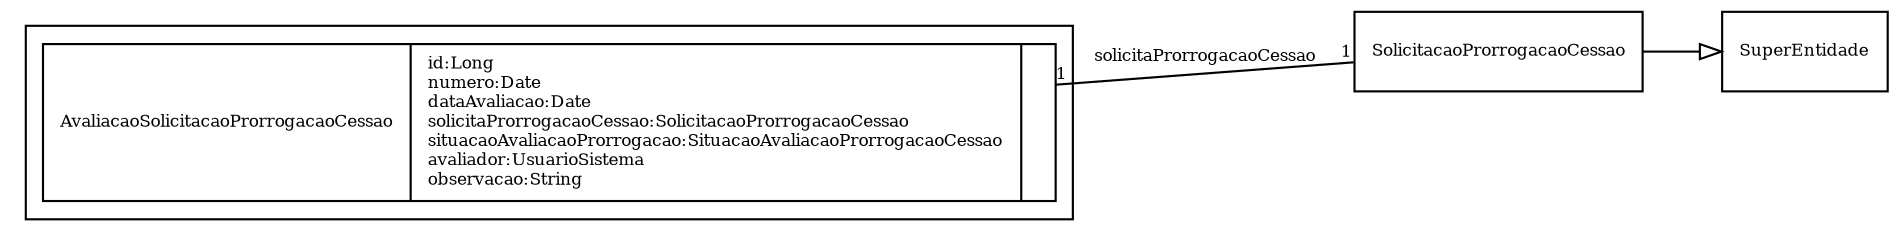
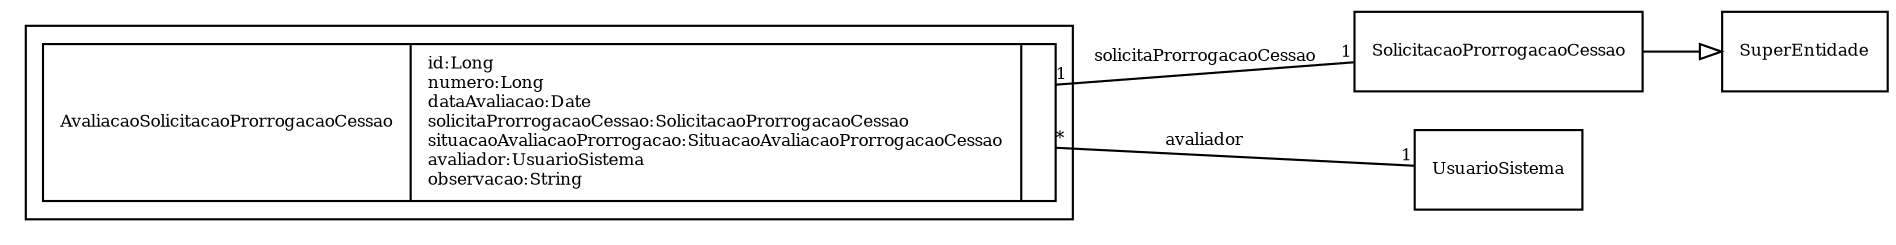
(485, 83) -> (487, 83)
none -> (1499, 170)
